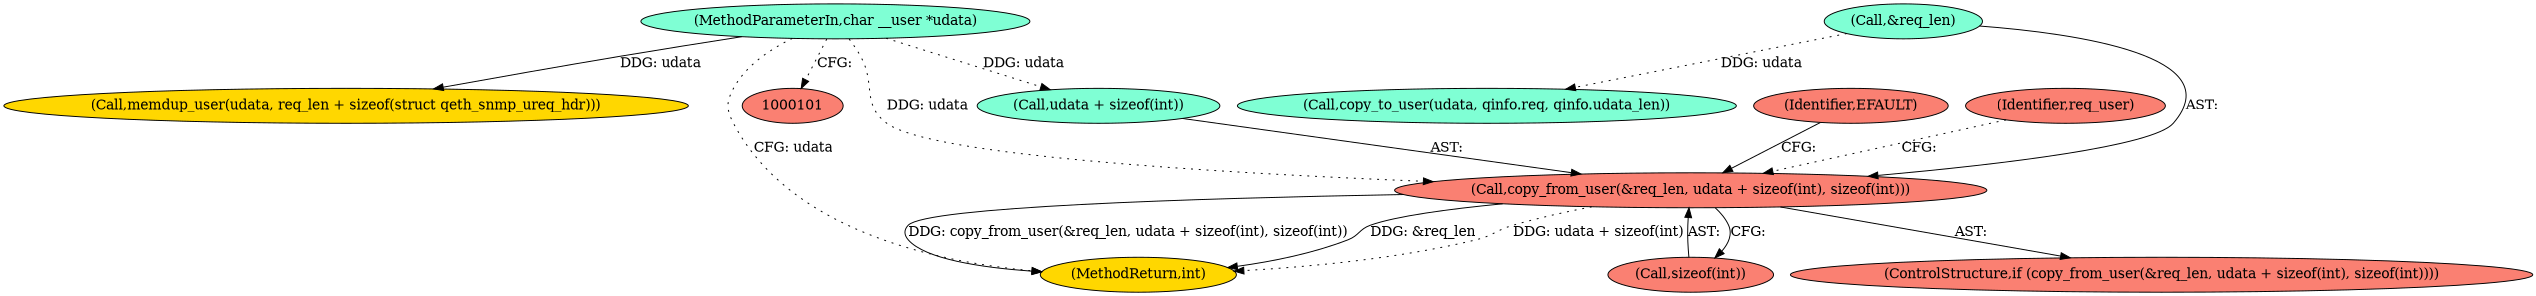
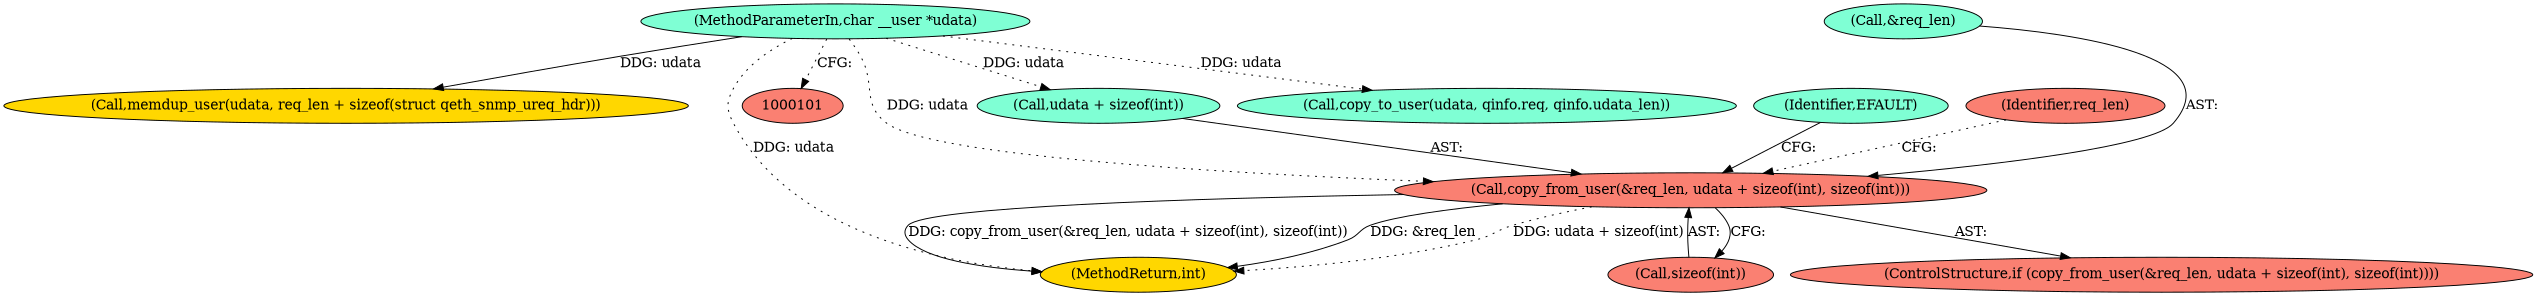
(1711, 60) -> (1153, 63)
(1851, 106) -> (1851, 106)
(2065, 106) -> (2065, 106)
(794, 148) -> (794, 148)
